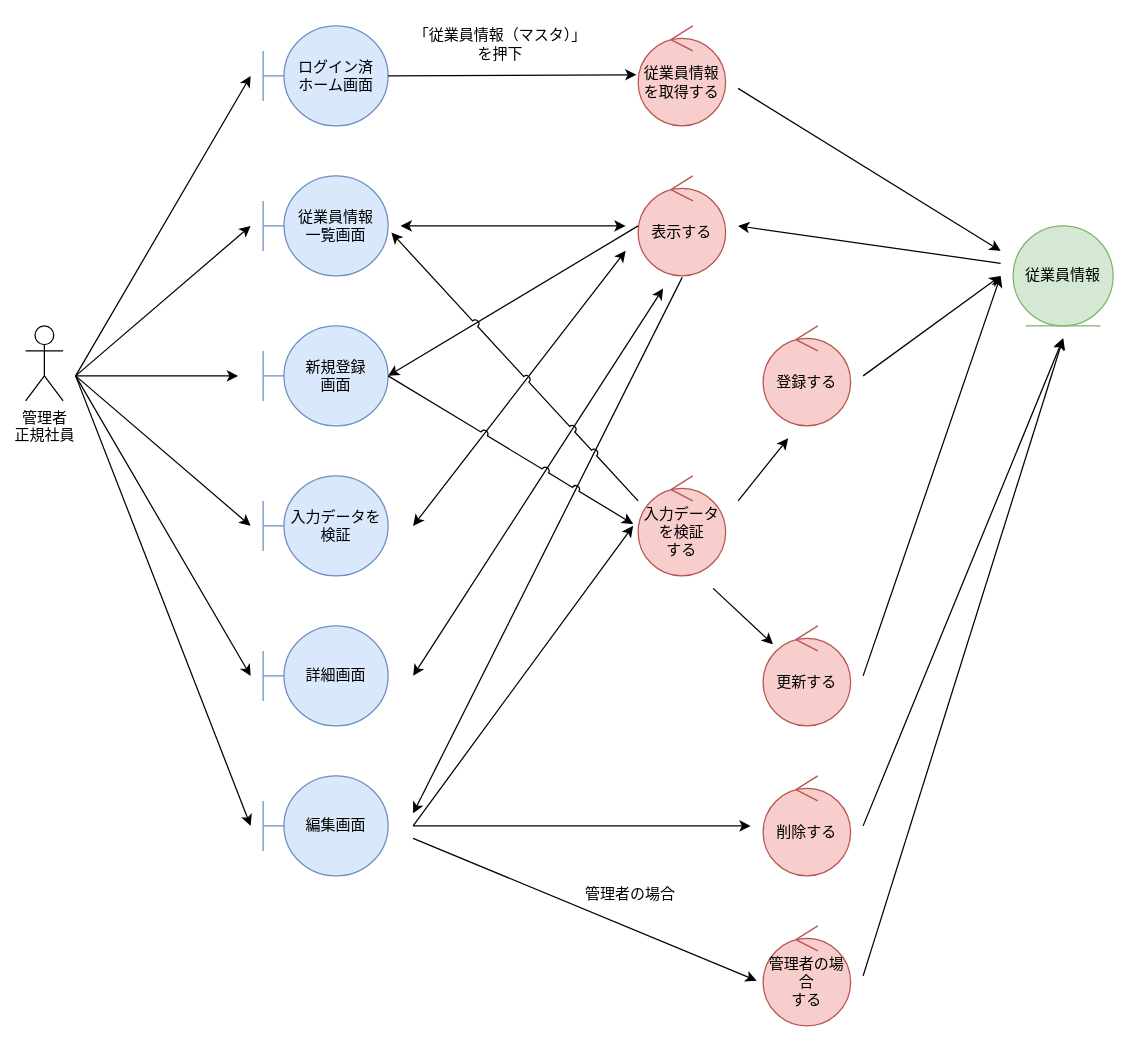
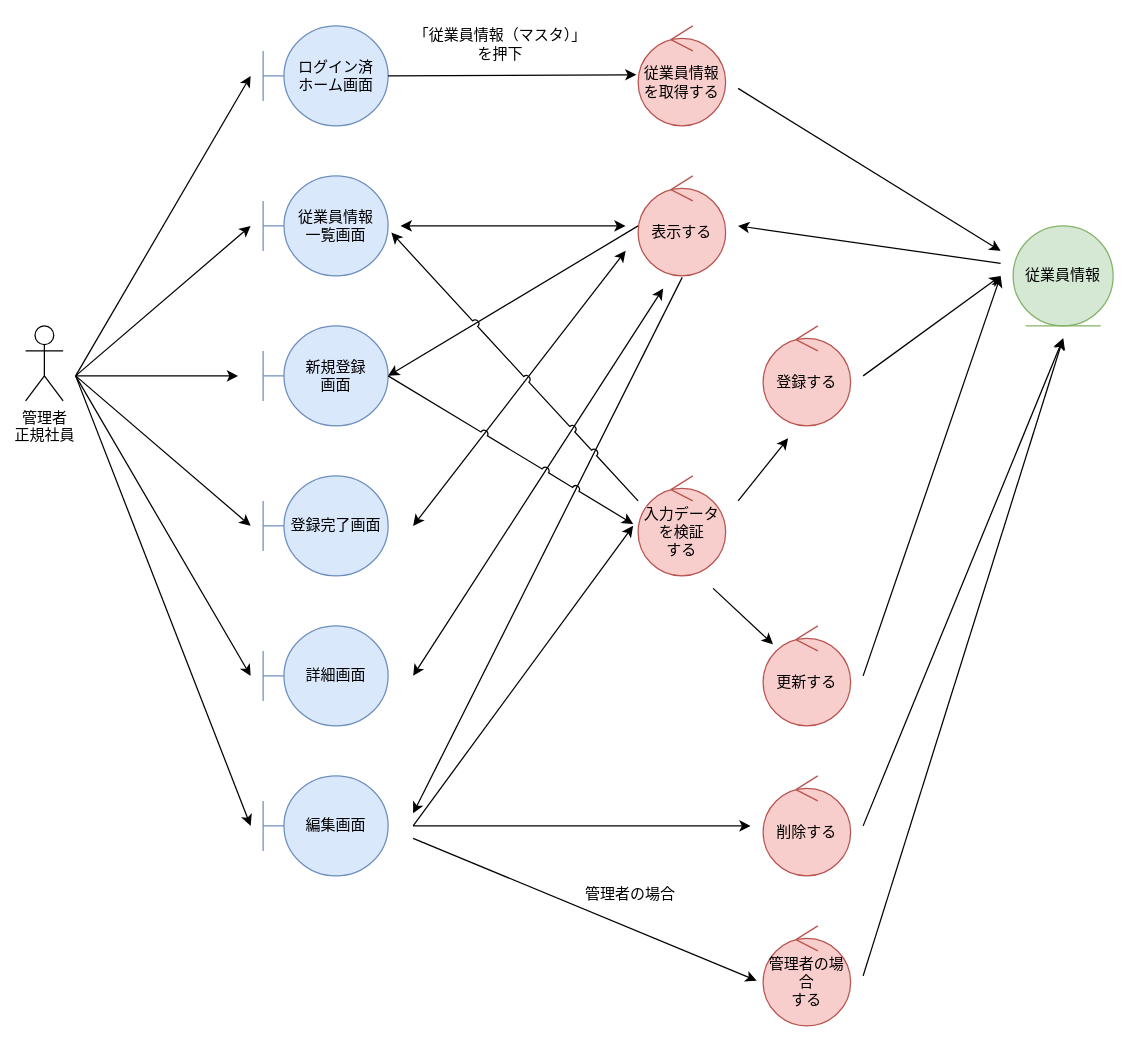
(336, 526) -> (336, 526)
